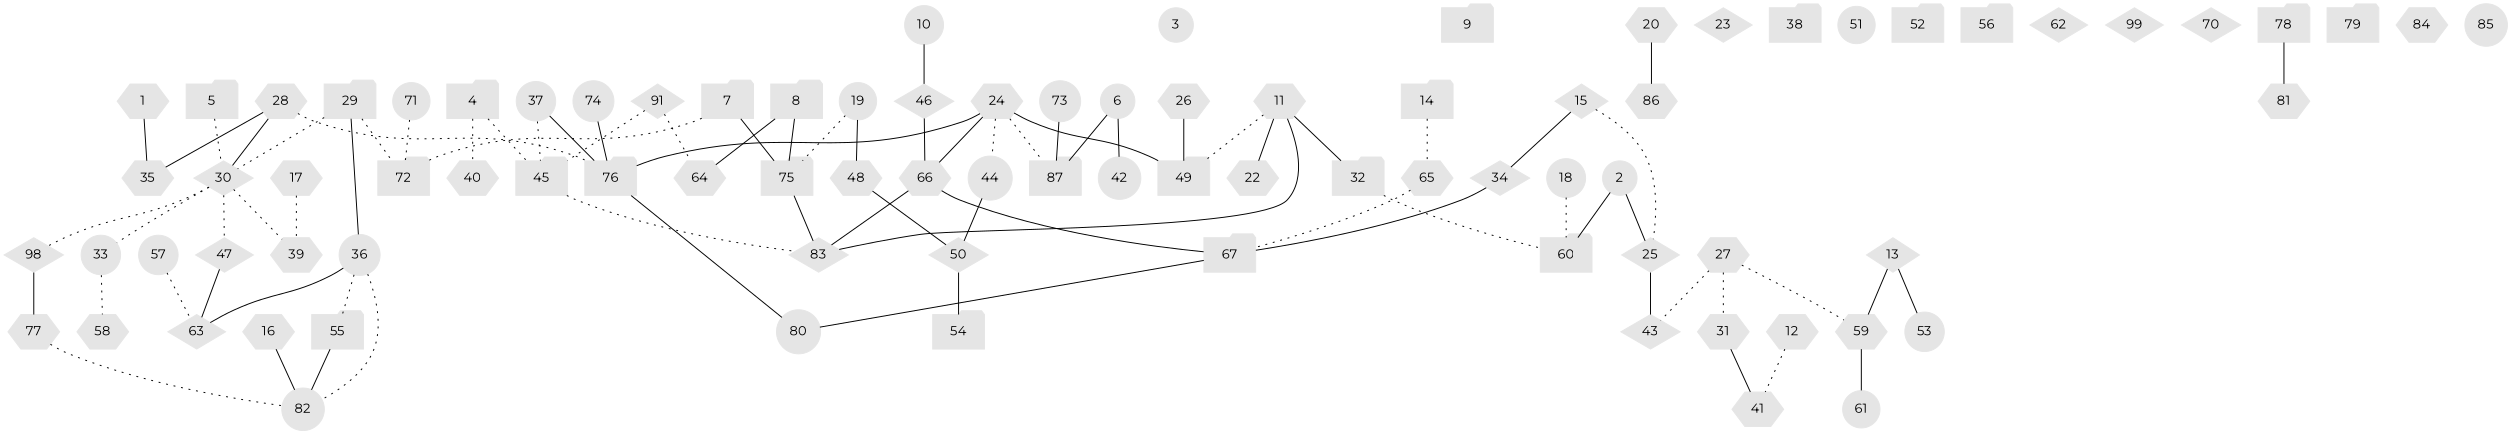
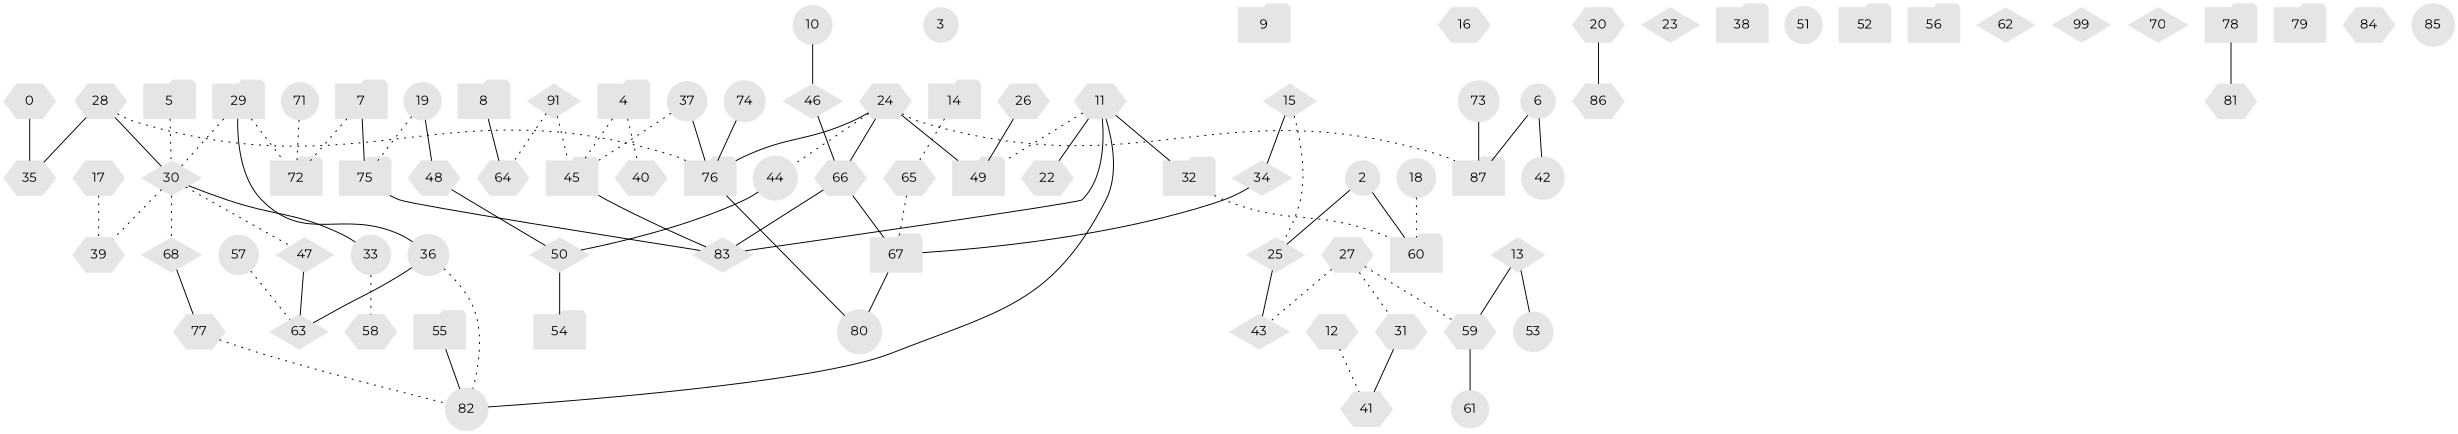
(143, 101) -> (30, 101)
(792, 137) -> none
(162, 214) -> (264, 210)
(691, 233) -> (652, 222)
(34, 255) -> (172, 255)
(348, 295) -> none
(285, 370) -> (866, 361)
